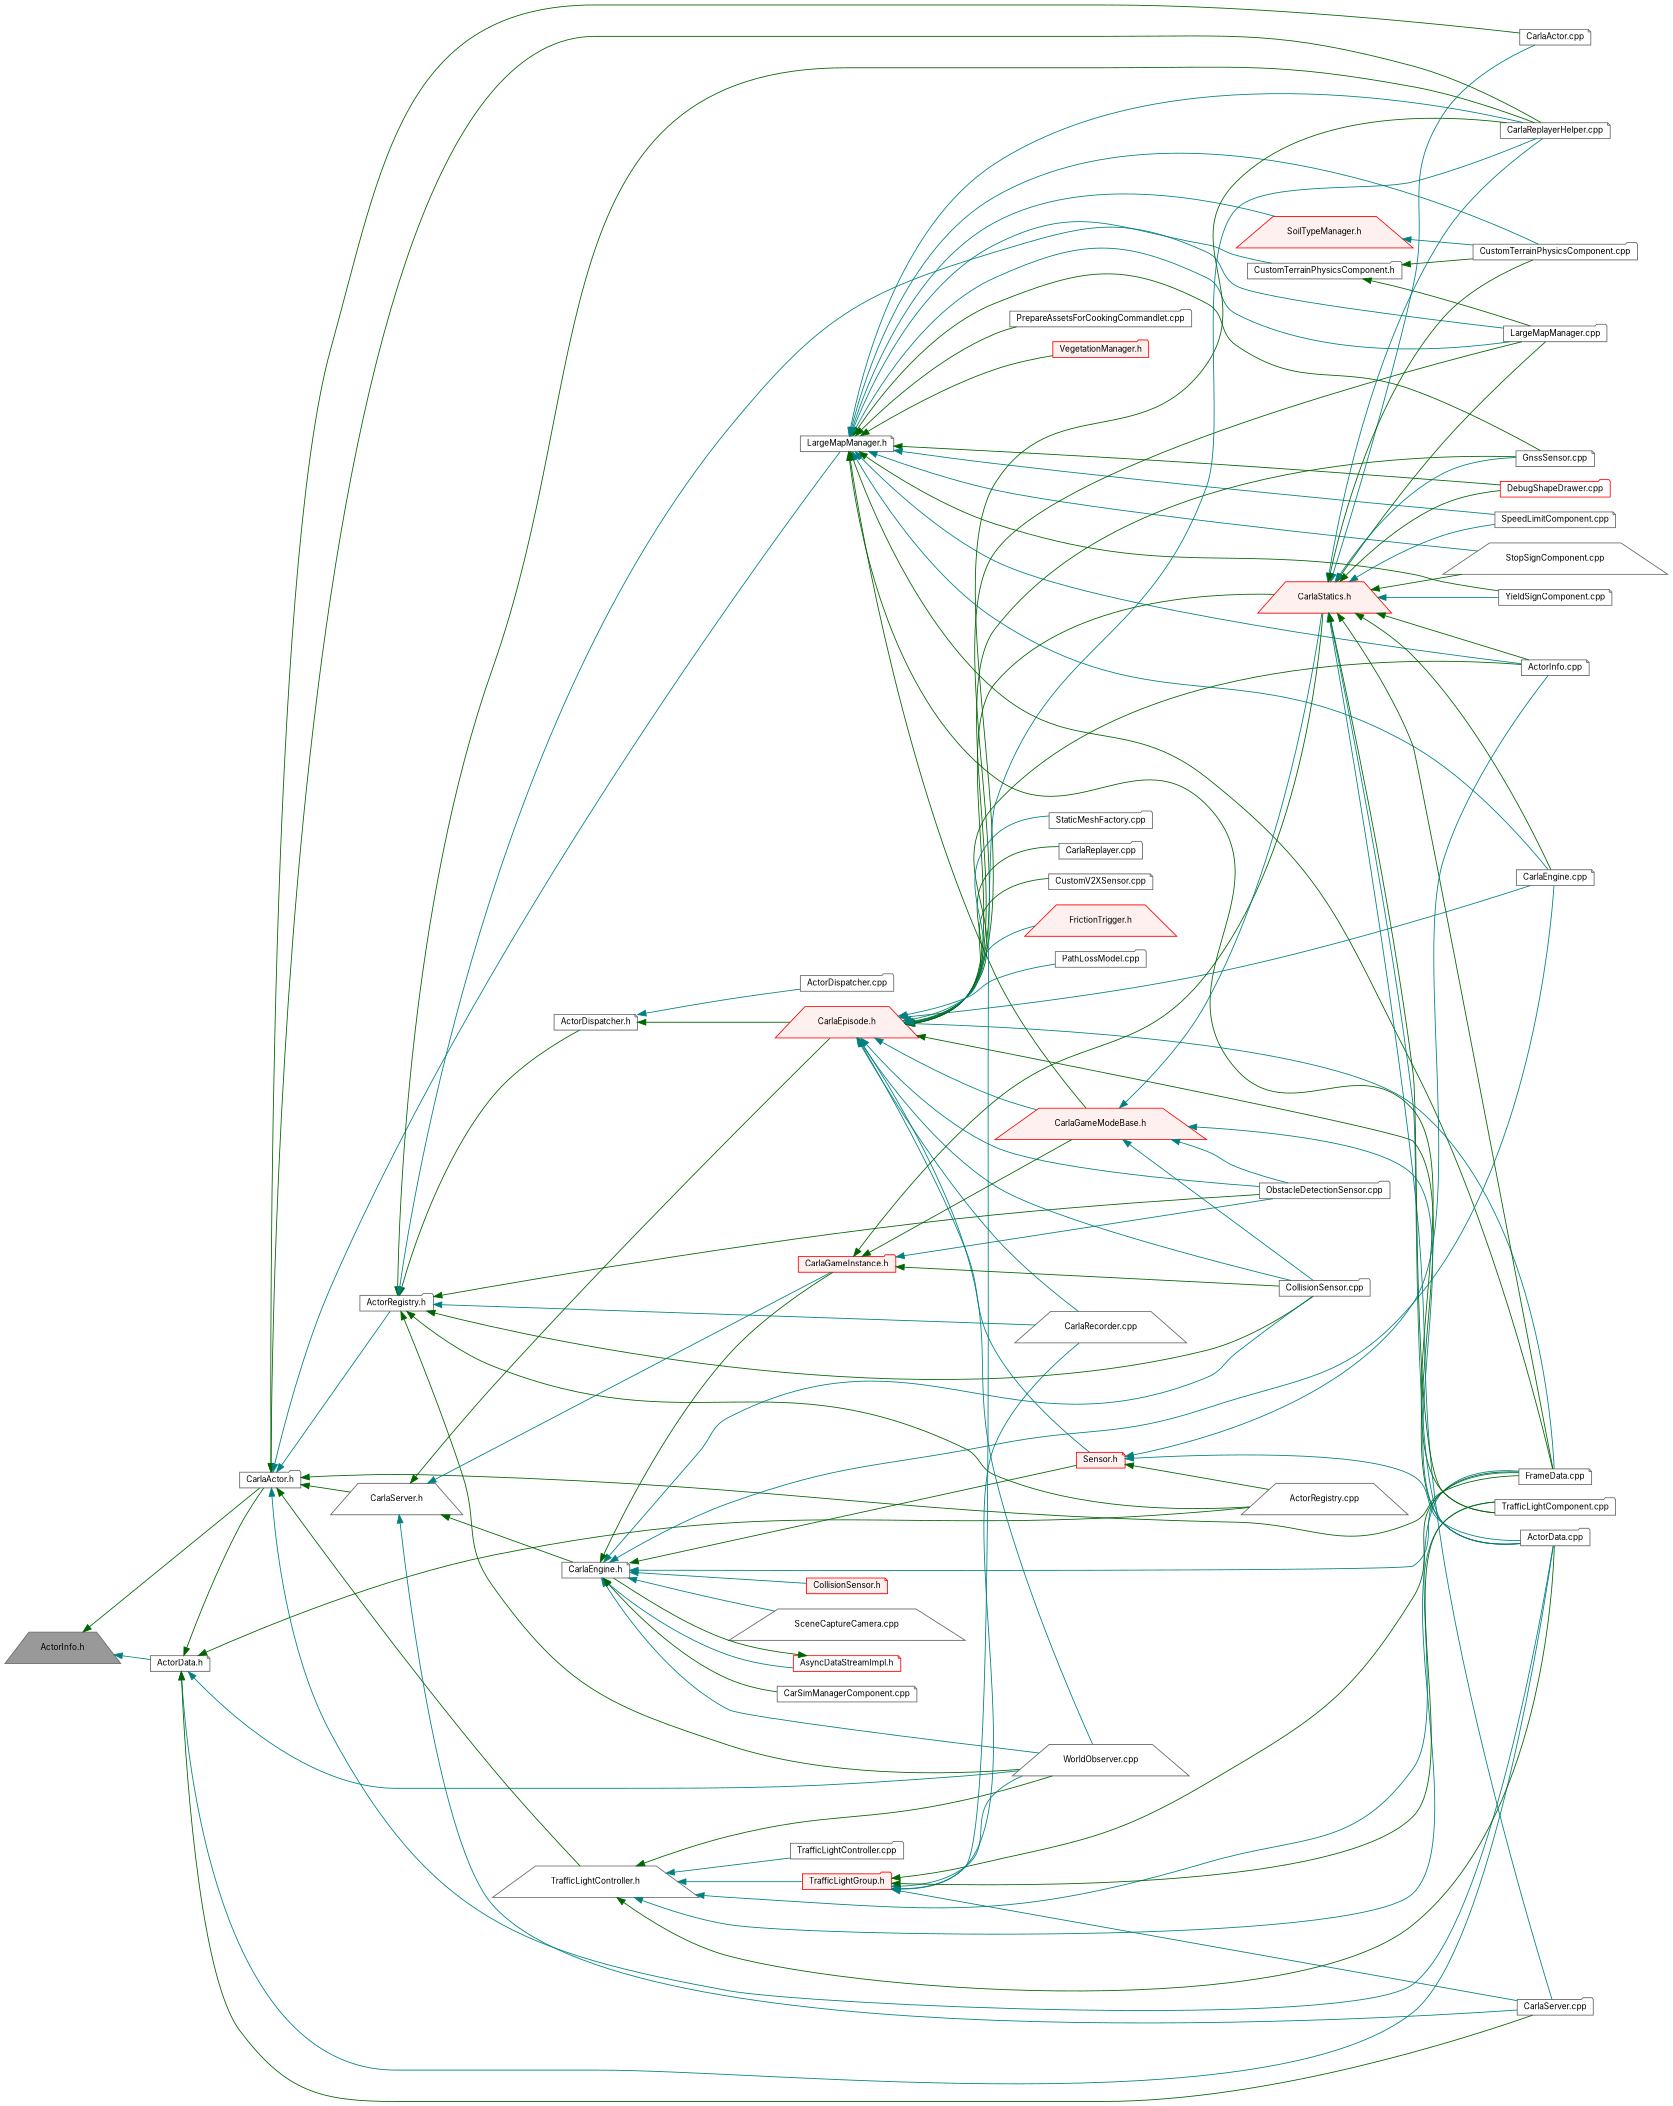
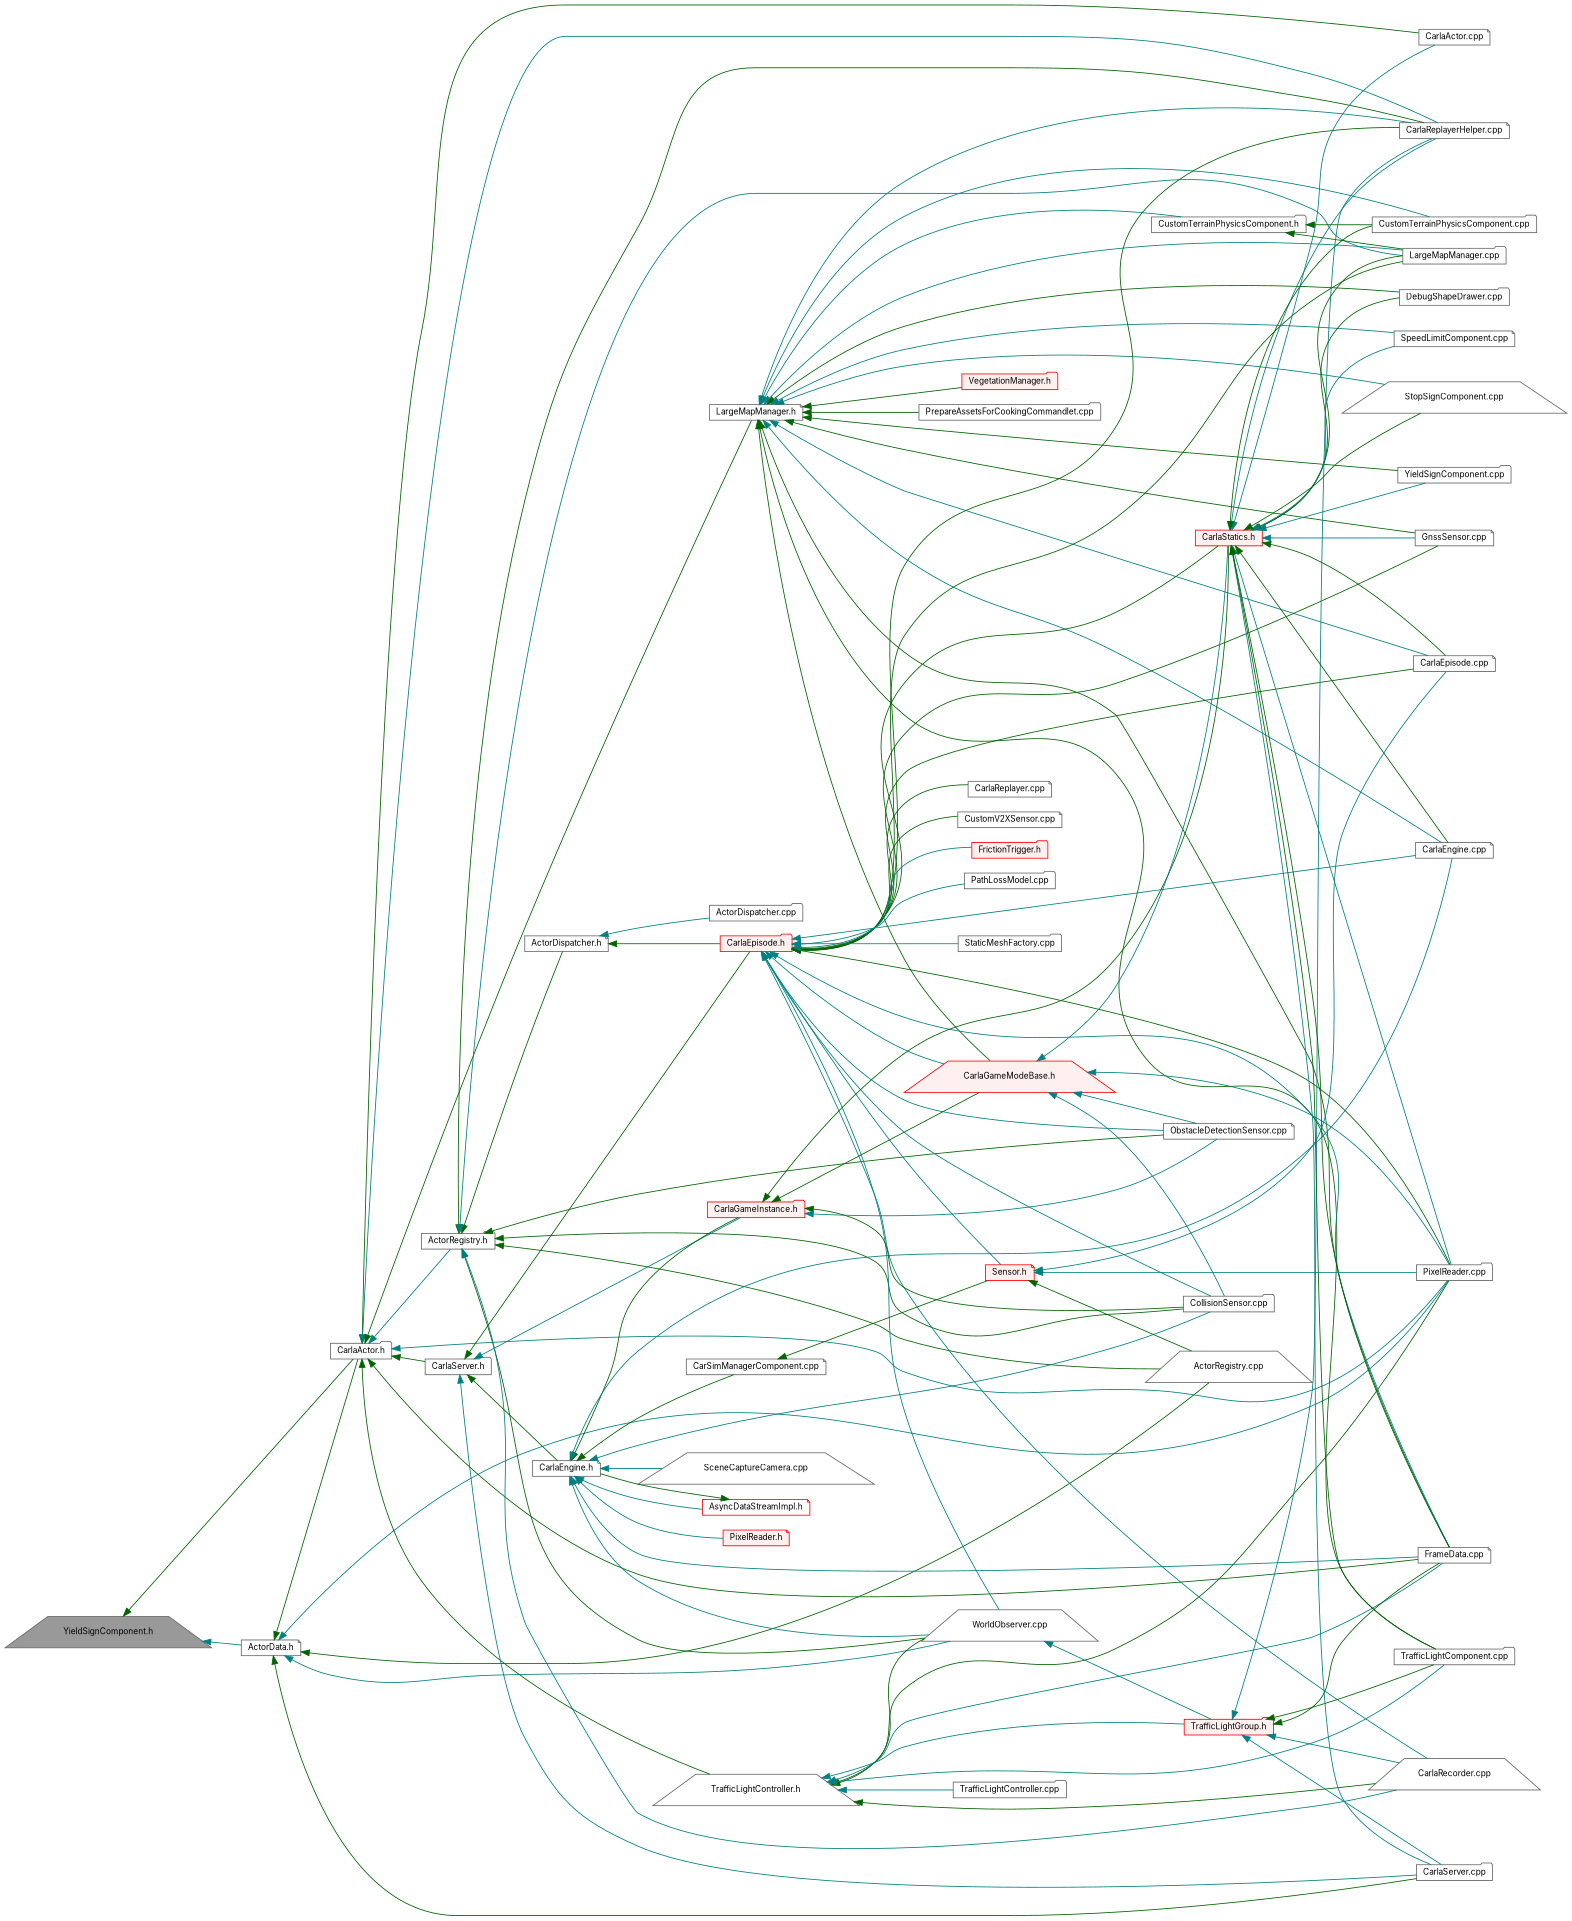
(1325, 232) -> none
(415, 235) -> (474, 234)
(1555, 489) -> (1454, 298)
(1325, 597) -> (1229, 538)
(1555, 597) -> (1454, 475)
(1555, 668) -> (1454, 664)
(1101, 851) -> (1010, 789)
(1101, 921) -> (1010, 850)
(515, 936) -> (548, 873)
(847, 1022) -> (756, 944)
(1325, 1191) -> (1229, 1131)
(397, 1499) -> (458, 1367)
(857, 1513) -> (882, 1320)
(1555, 1538) -> (1454, 1273)
(847, 1586) -> (756, 1538)
(63, 1648) -> (108, 1632)
none -> (1119, 1805)
(978, 1849) -> (1132, 1682)
